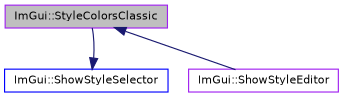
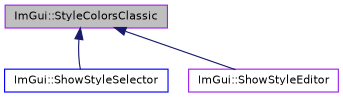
(94, 43) -> (79, 54)
